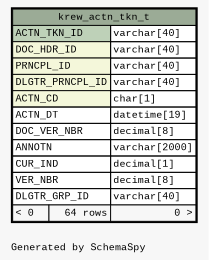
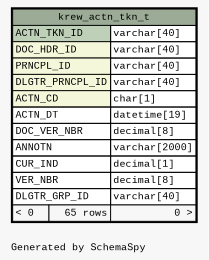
(86, 213) -> (86, 213)
